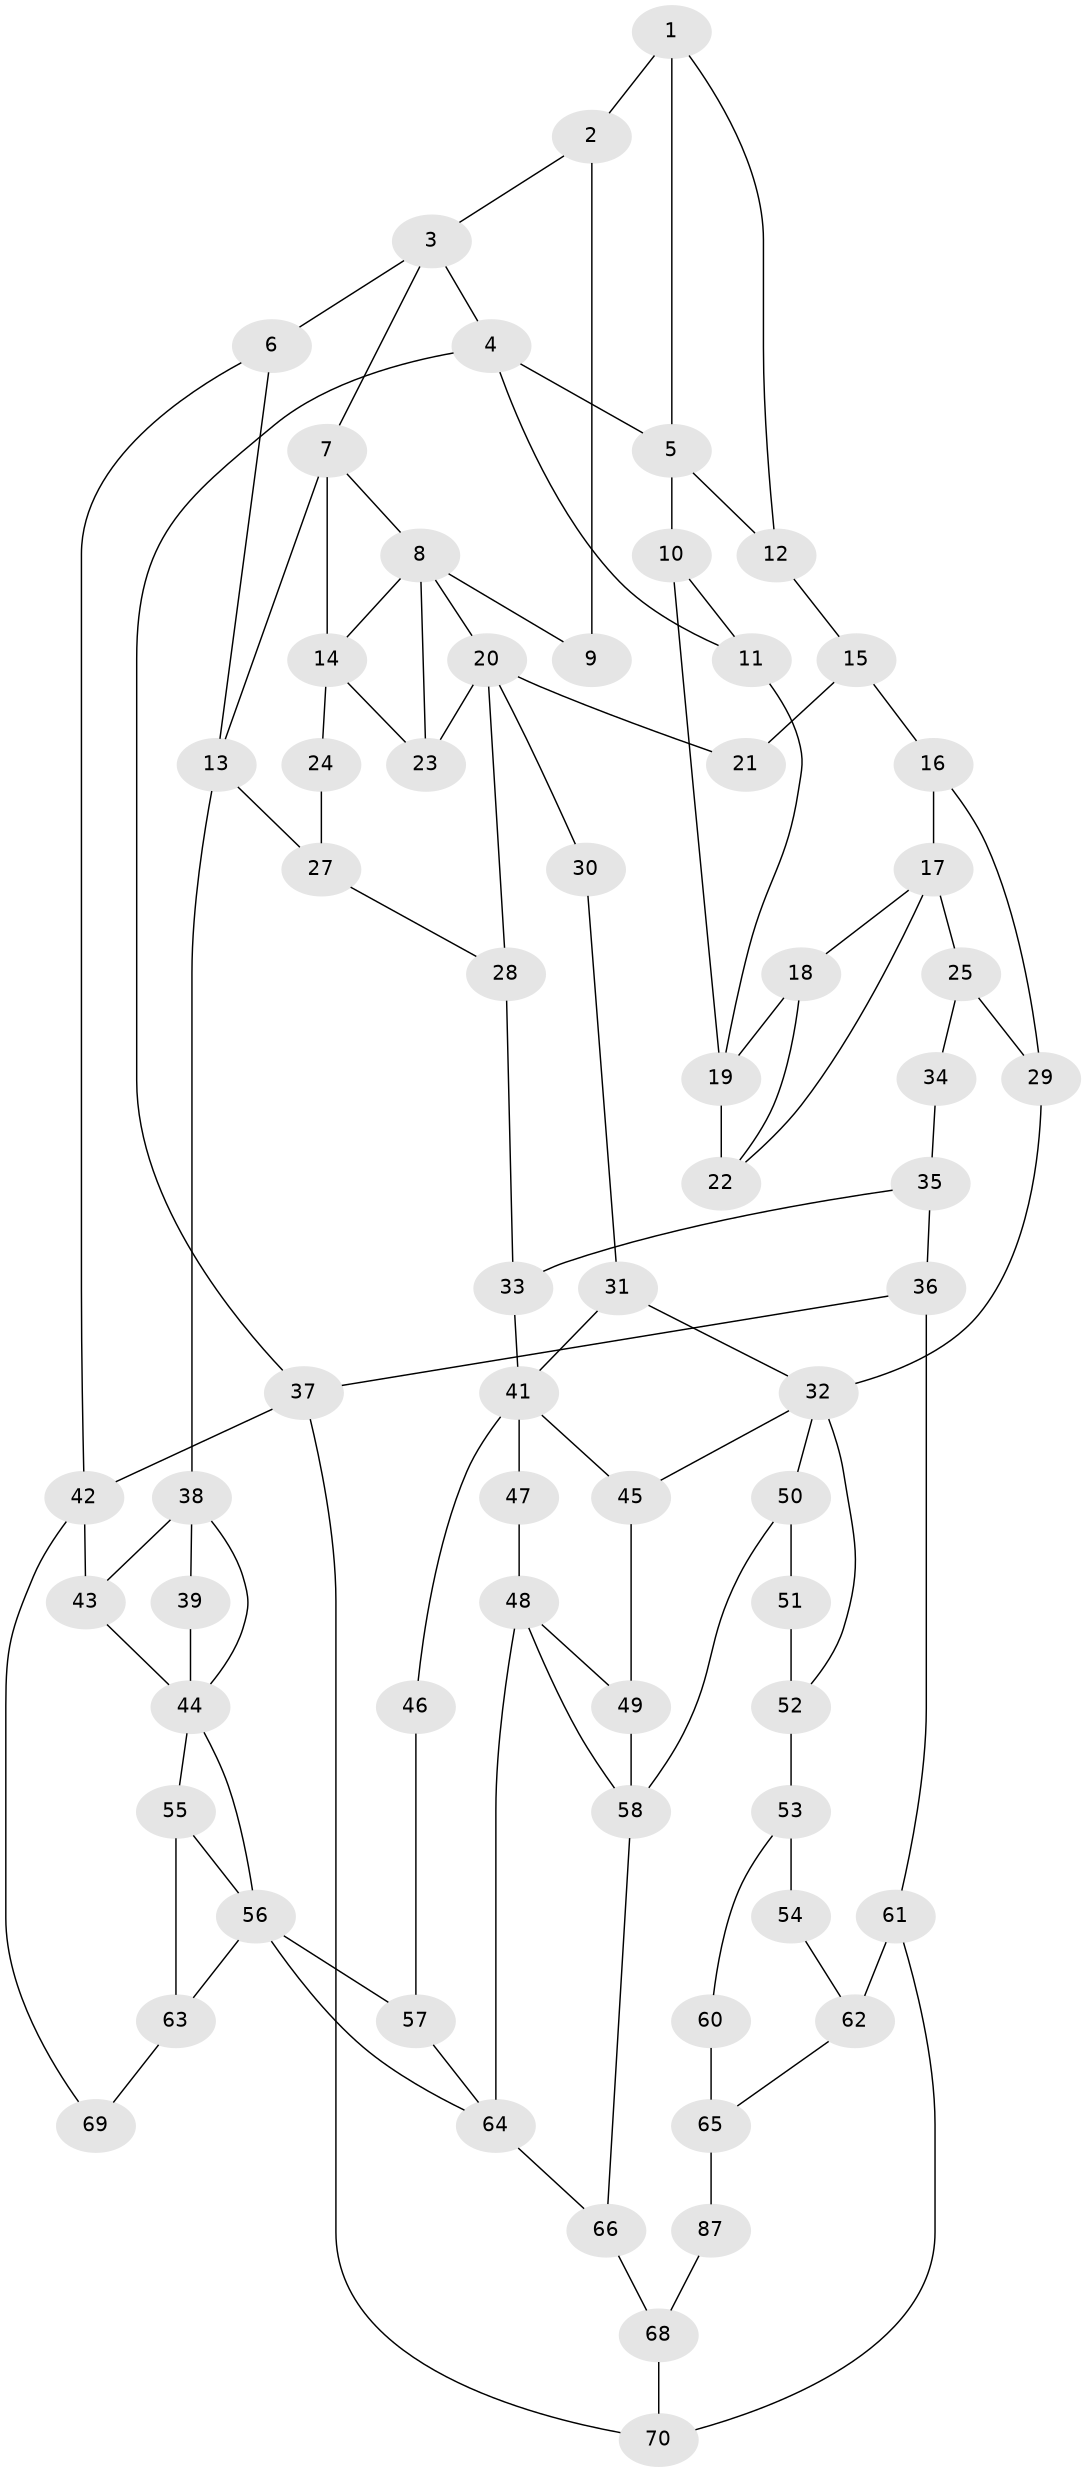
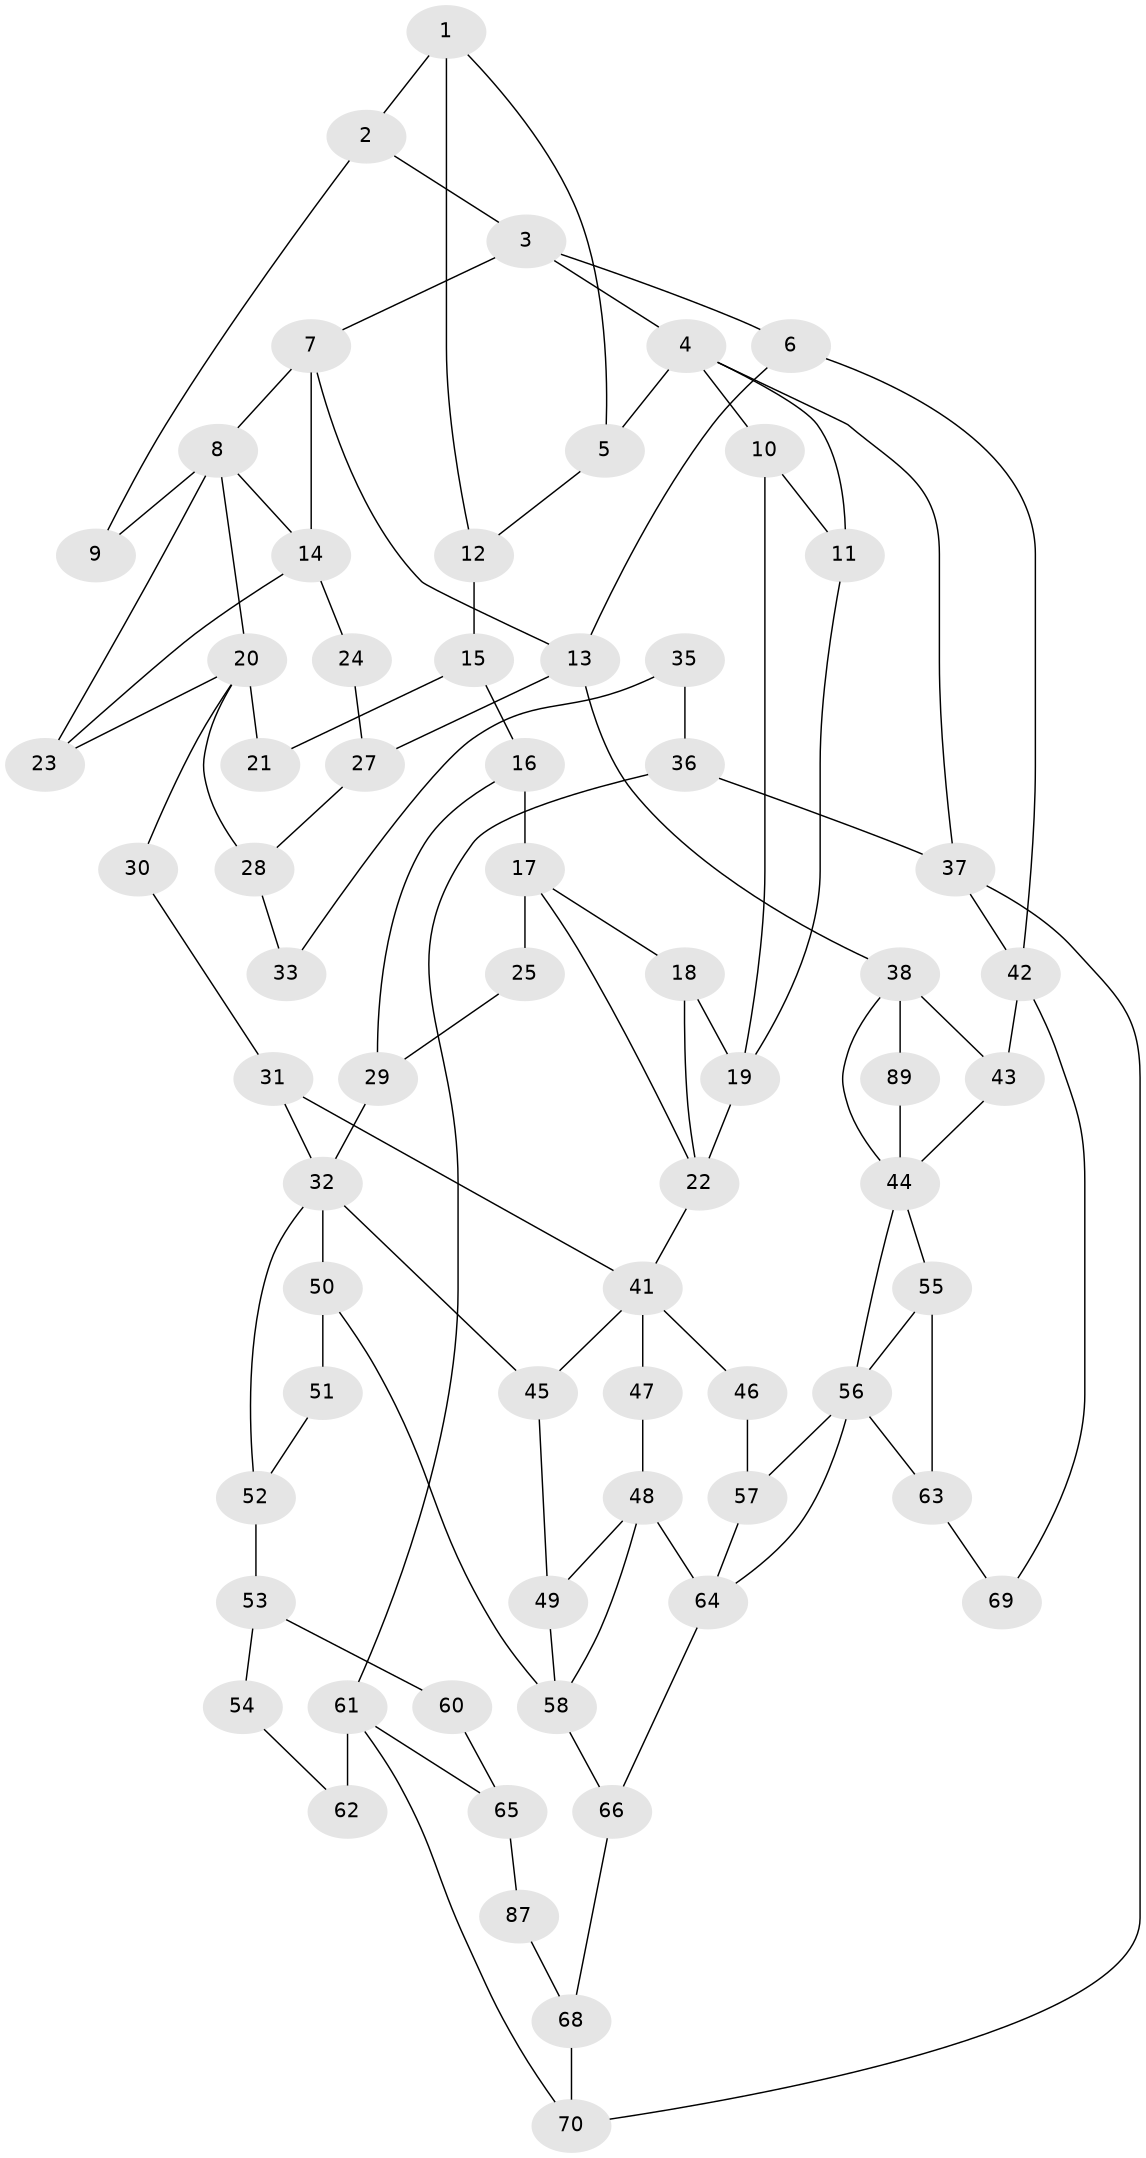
(672, 503) -> (725, 397)
(936, 1079) -> none
(516, 1341) -> (671, 1236)
(190, 1602) -> (900, 1079)
(783, 2074) -> (428, 1760)
